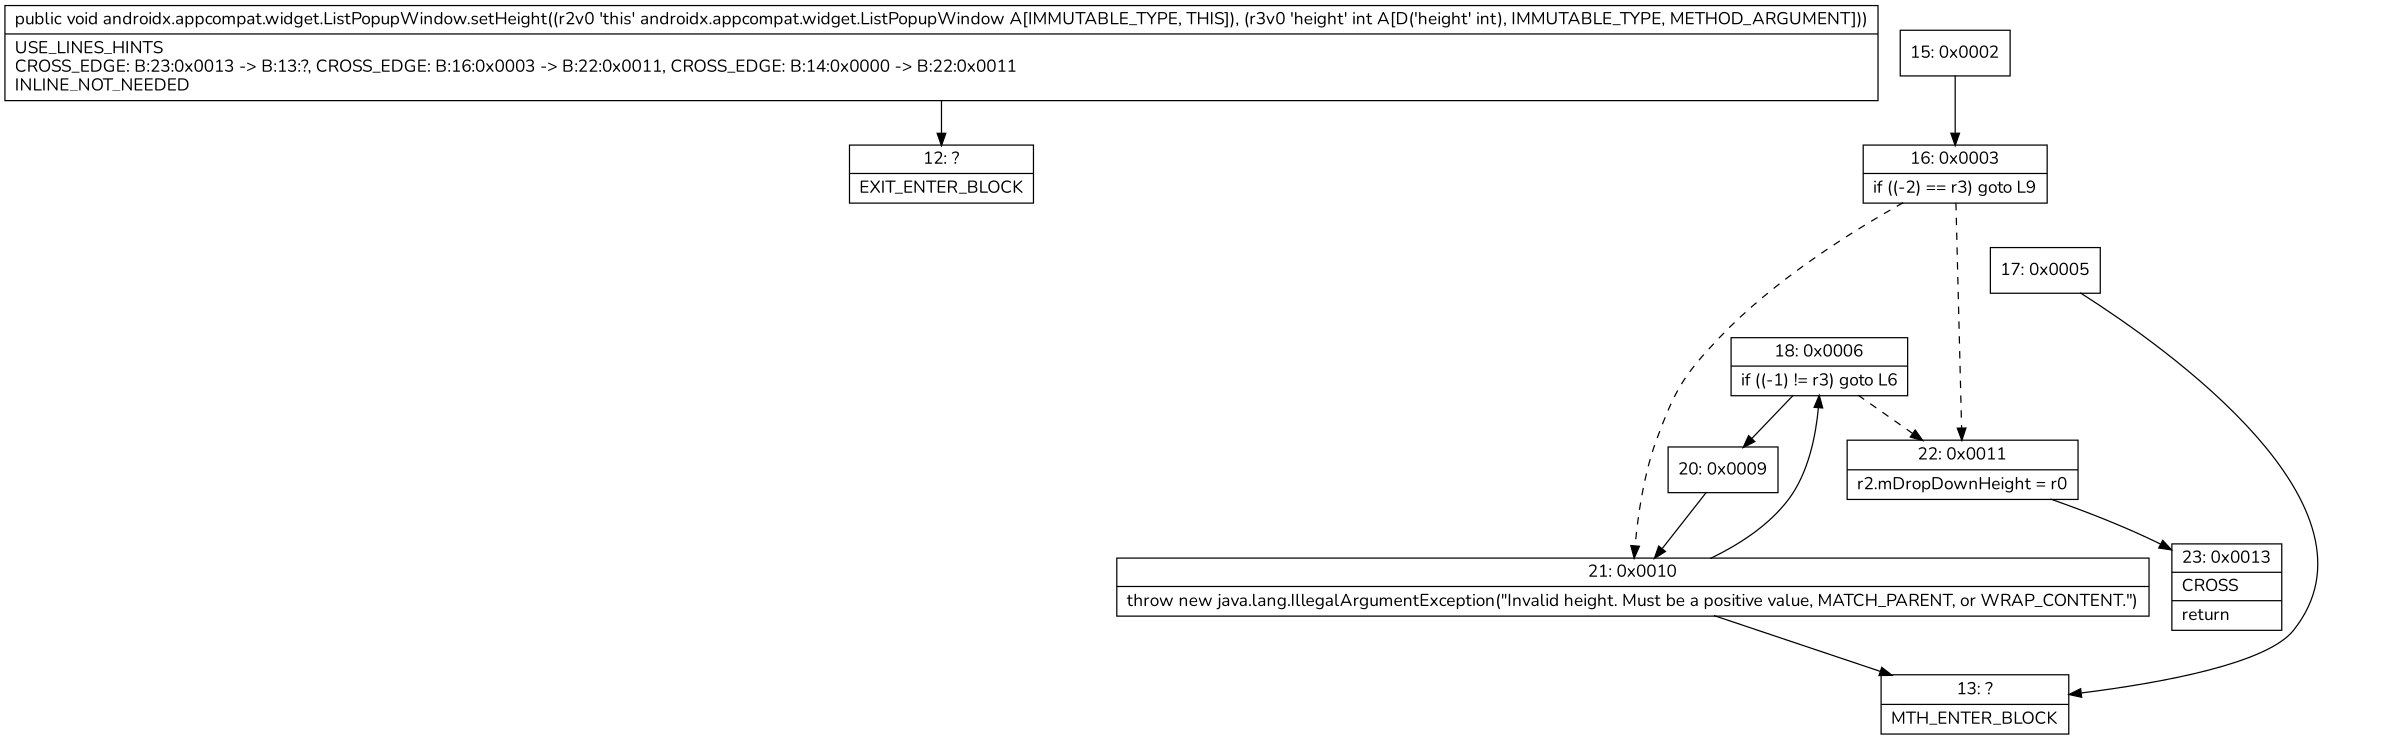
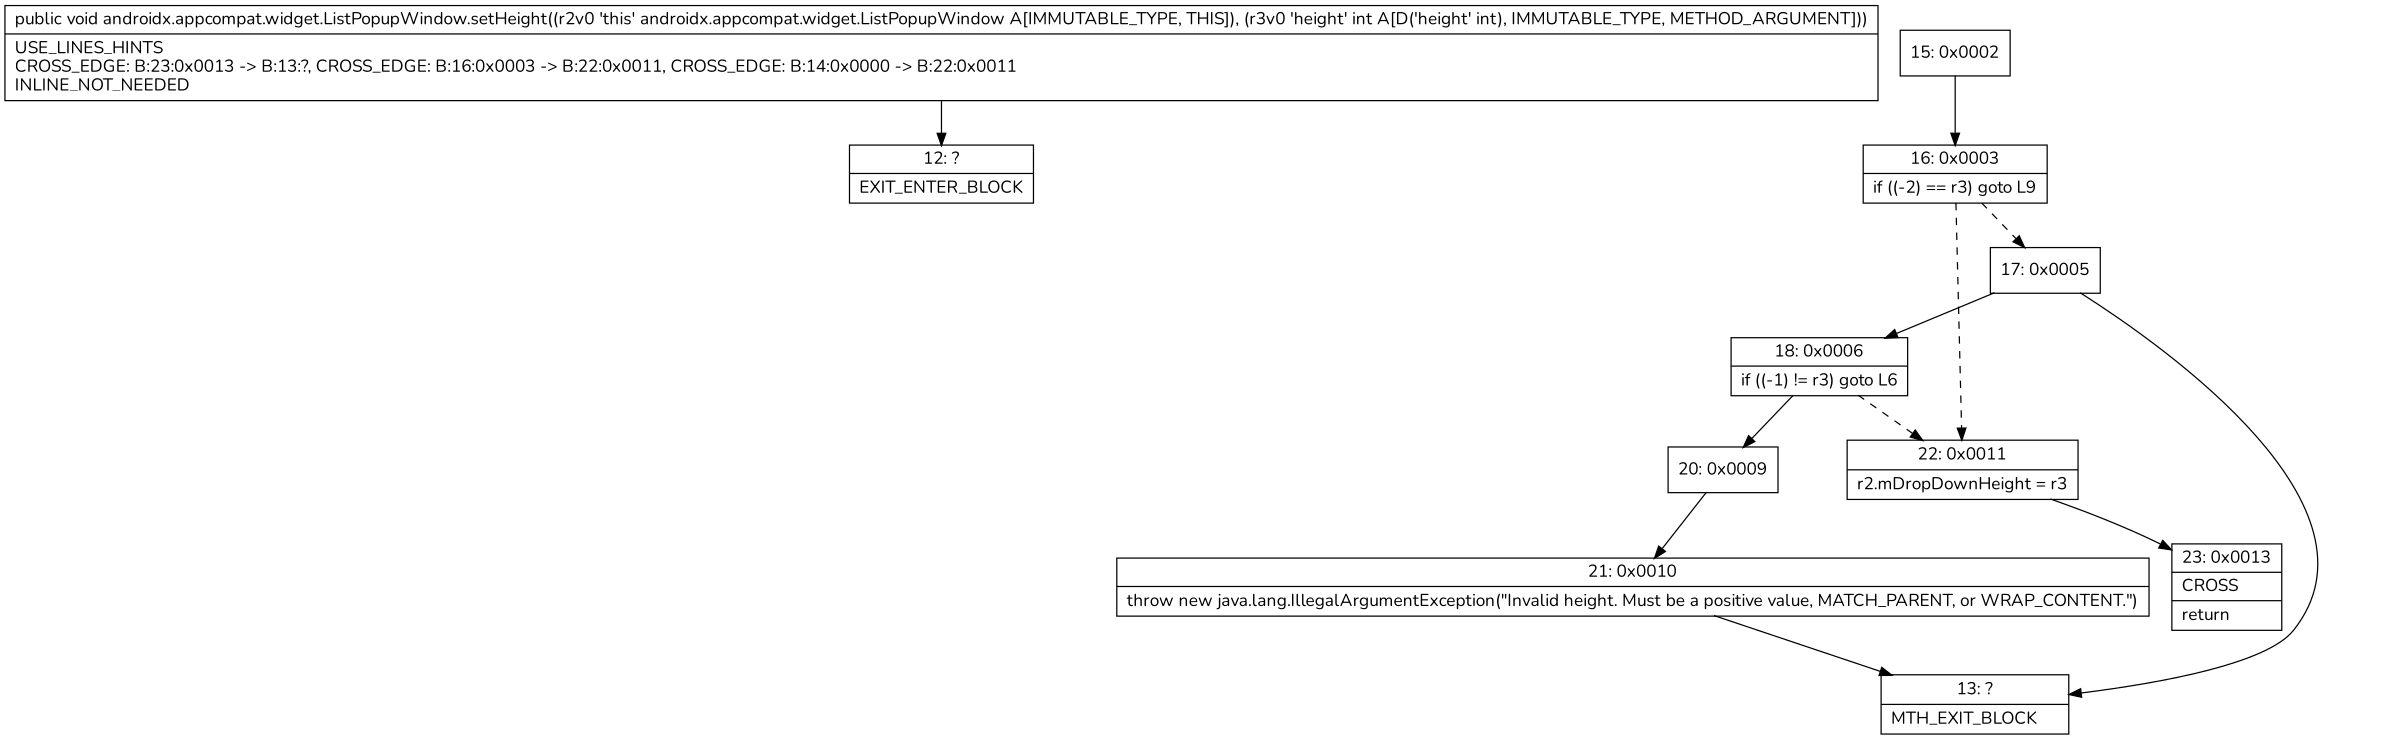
(1719, 338) -> (1999, 221)
(1963, 484) -> (1963, 484)
(1788, 500) -> (1946, 313)
(1975, 719) -> (1964, 719)
